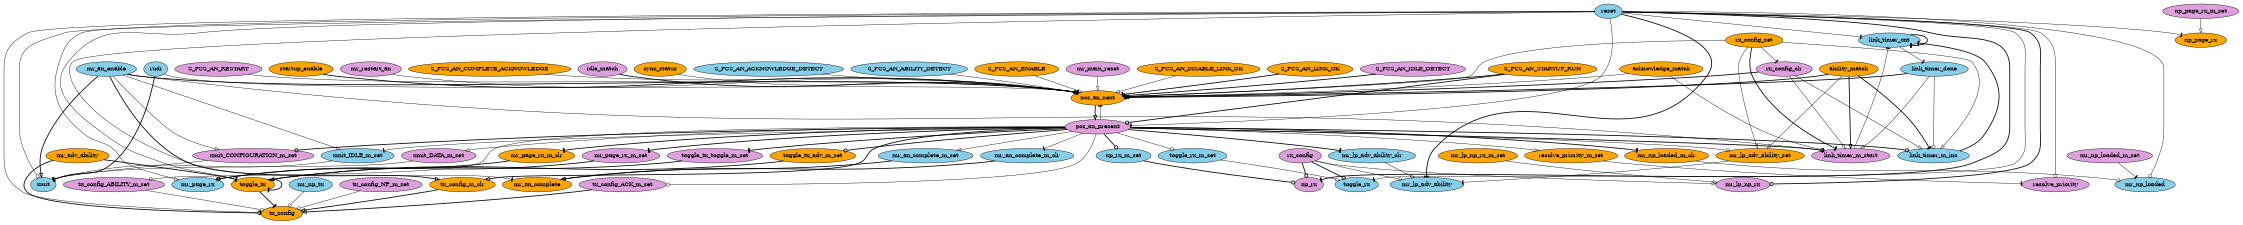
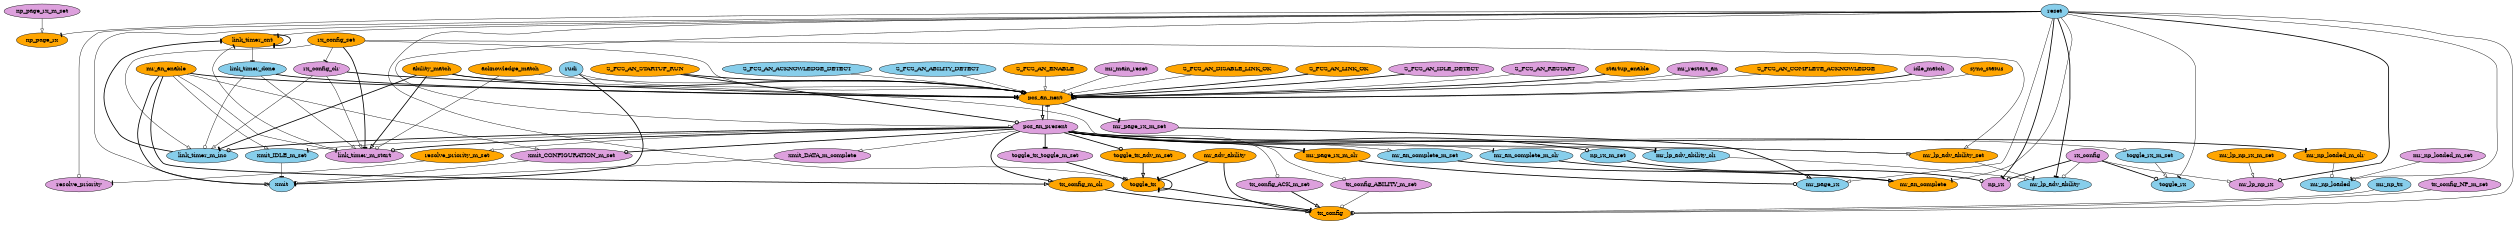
(1889, 40) -> (252, 40)
(106, 69) -> (166, 69)
(1399, 112) -> (904, 32)
(857, 134) -> (1090, 112)
(439, 156) -> (822, 156)
